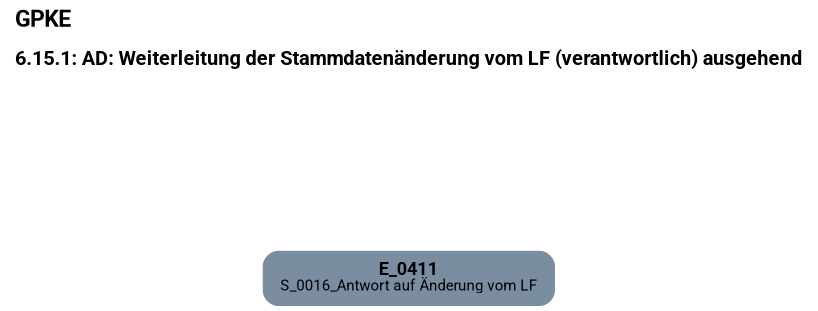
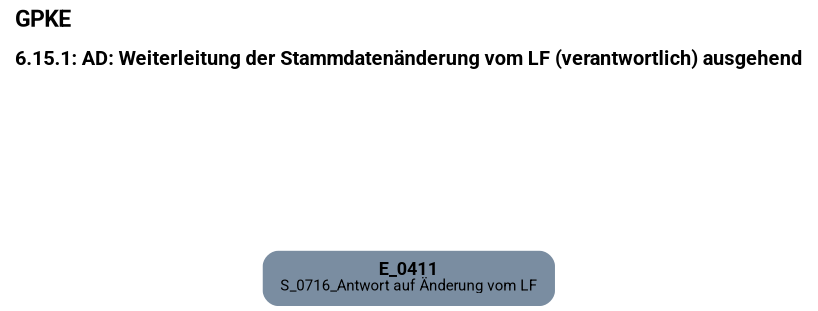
(409, 286) -> (409, 286)
